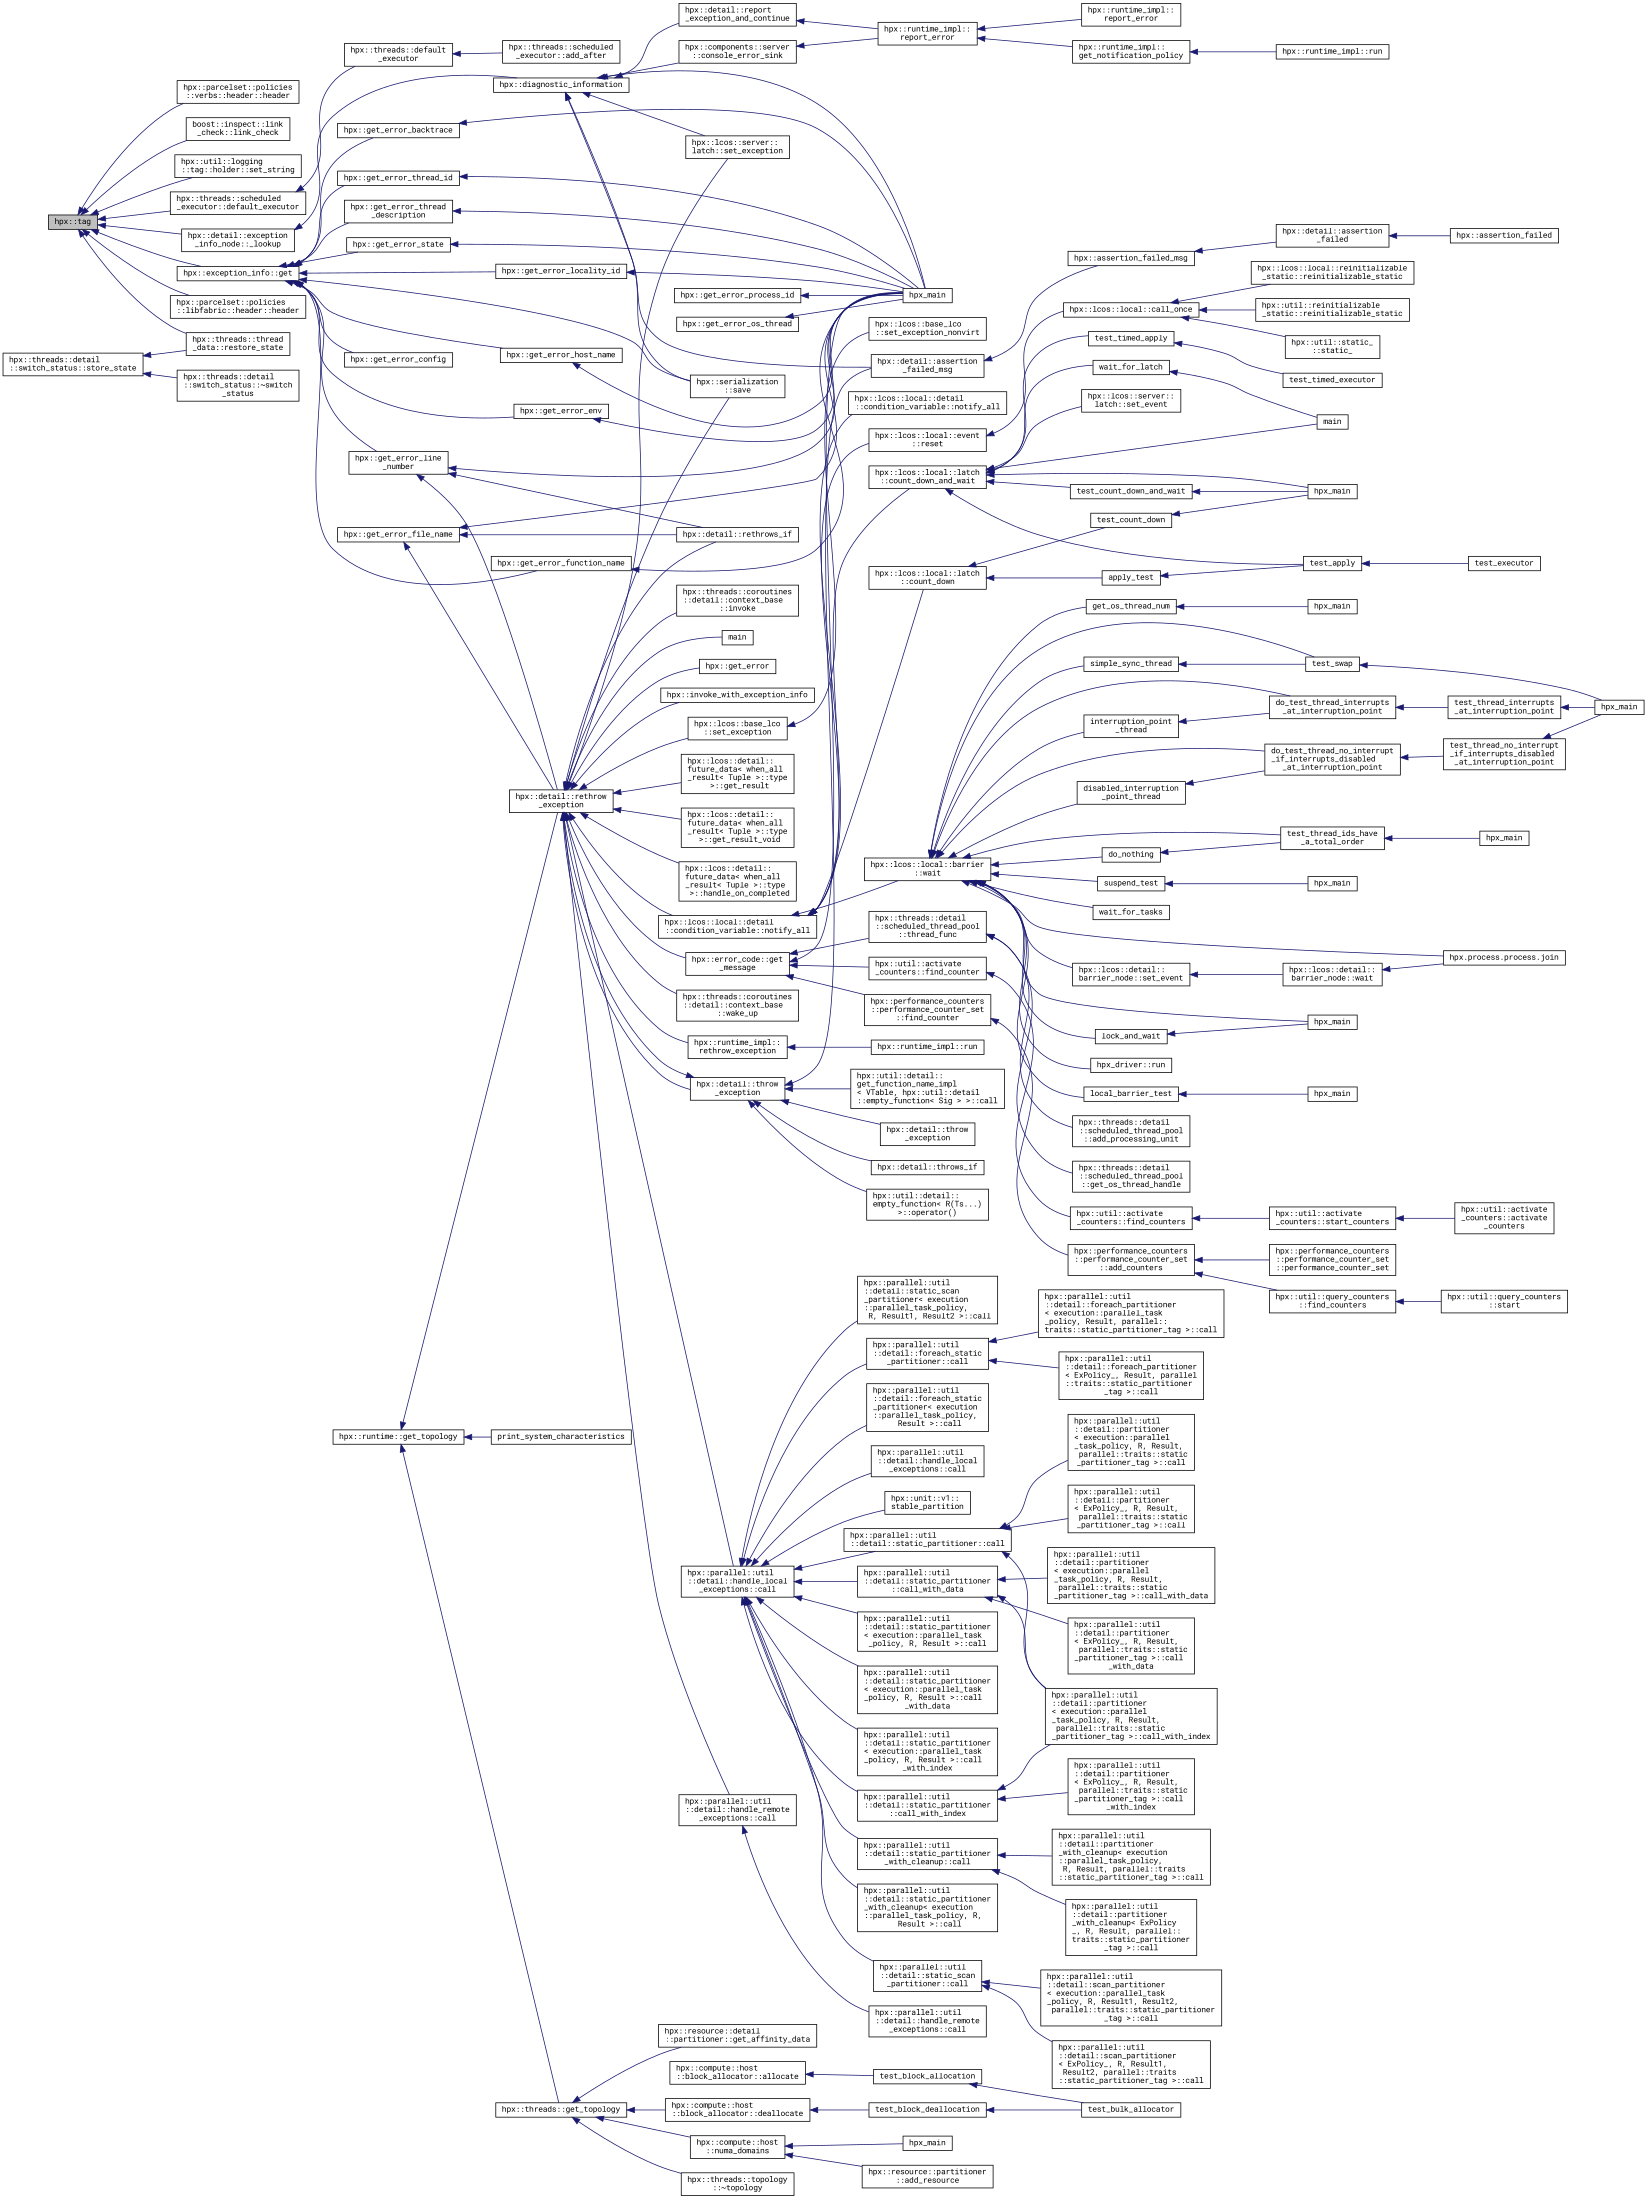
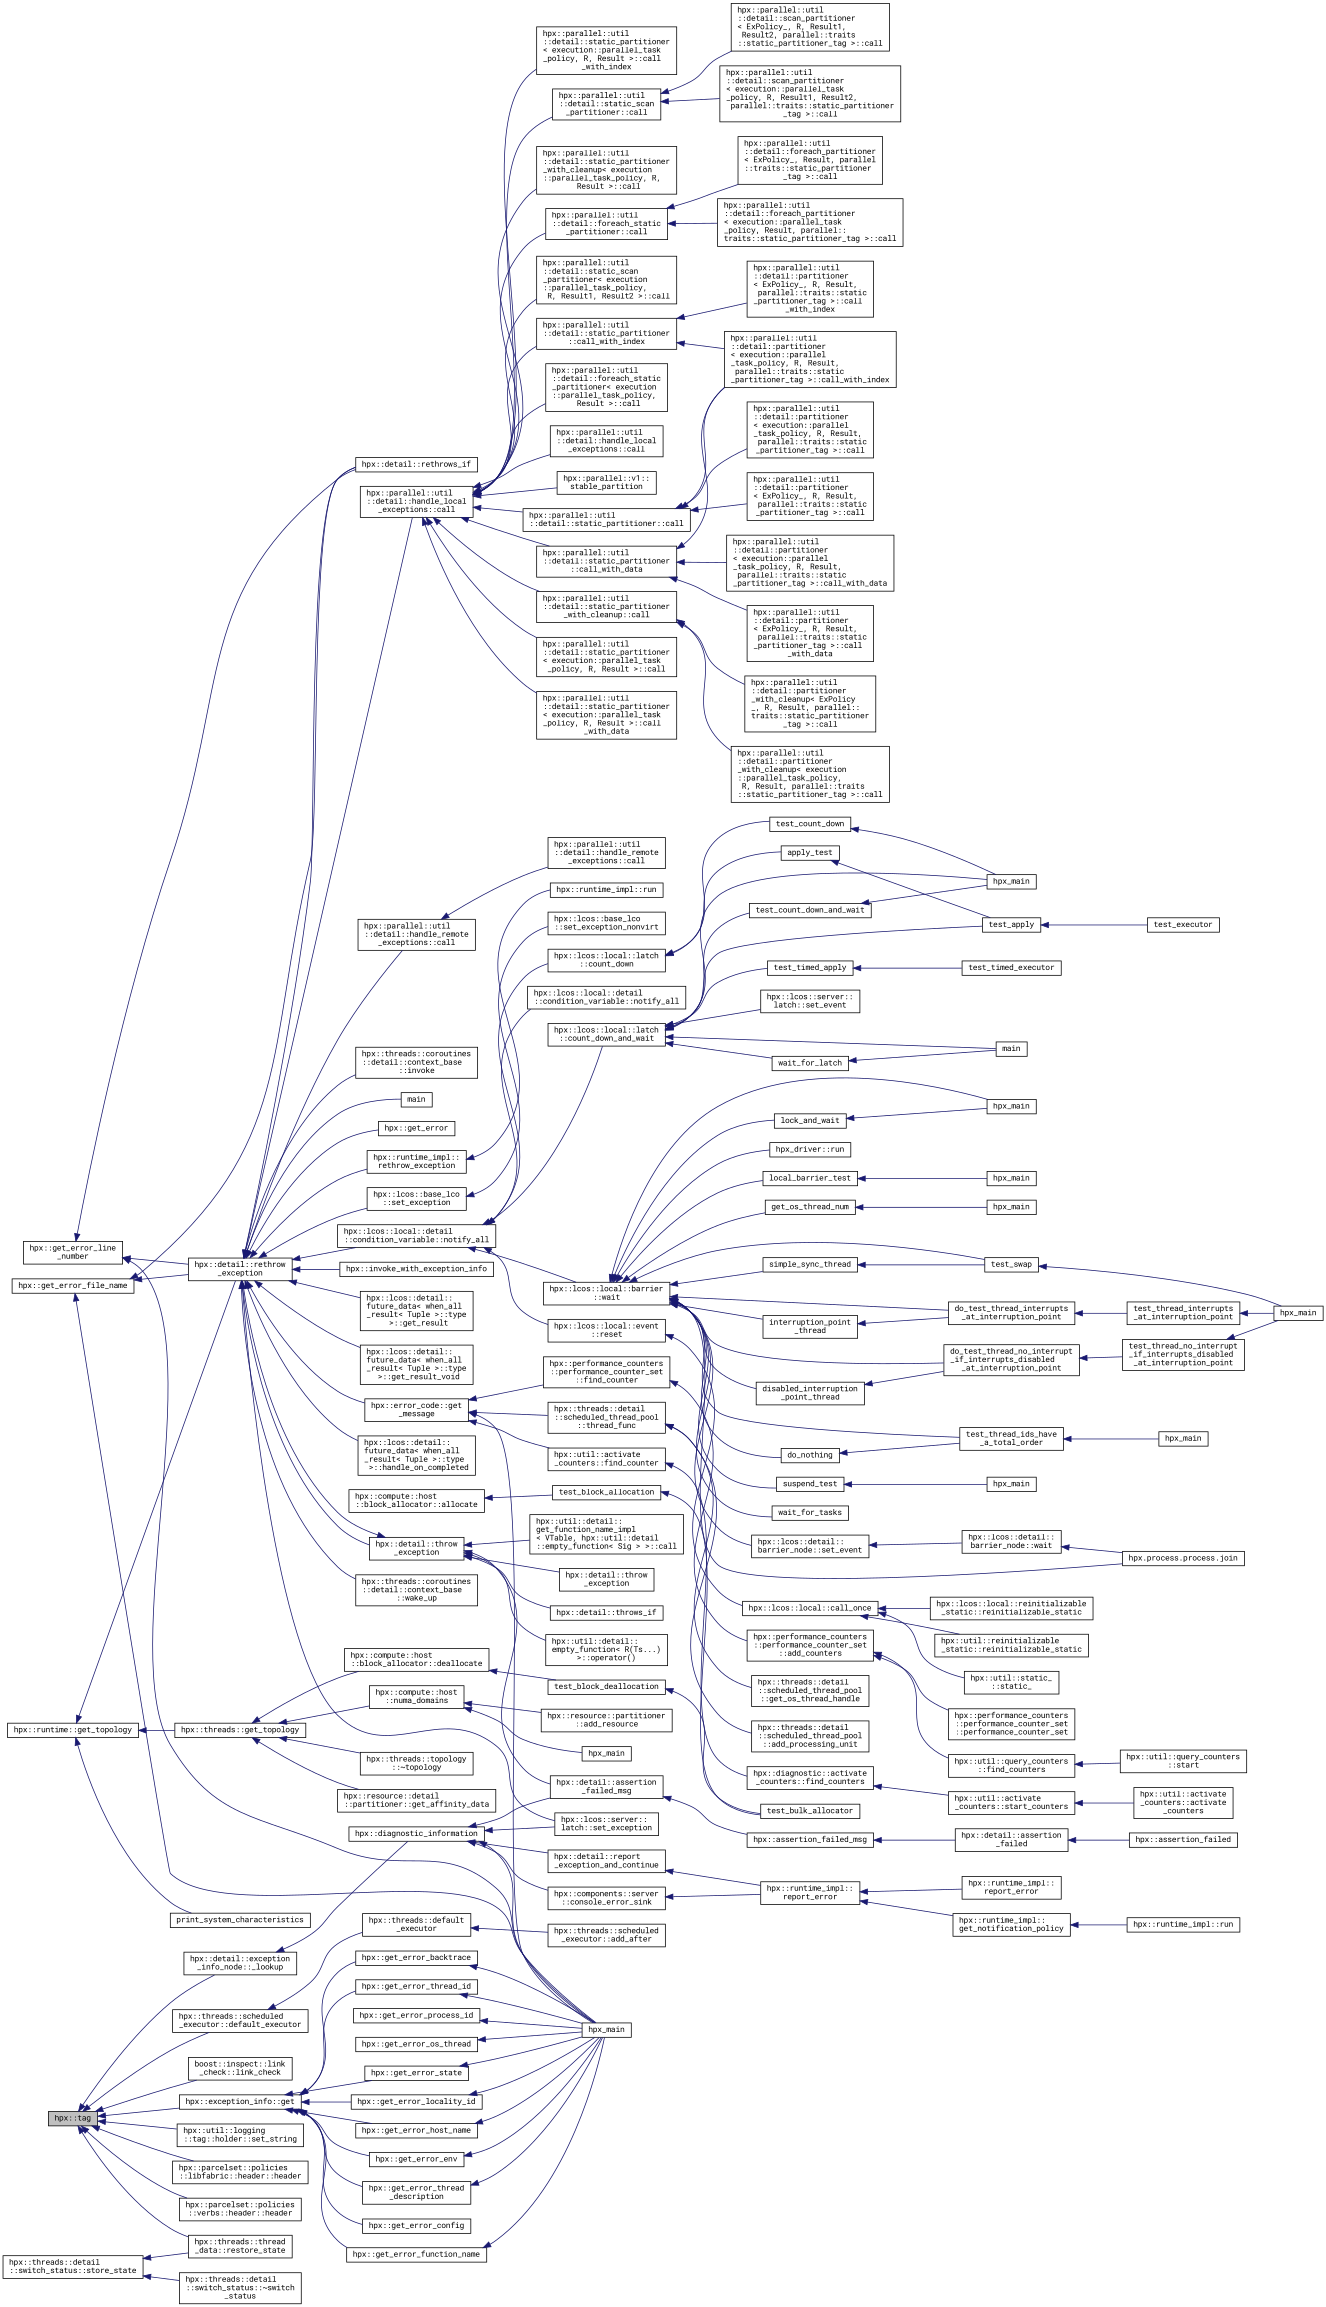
(738, 386) -> none
(325, 395) -> none
(1131, 1218) -> (810, 1778)
(928, 1503) -> (607, 483)
